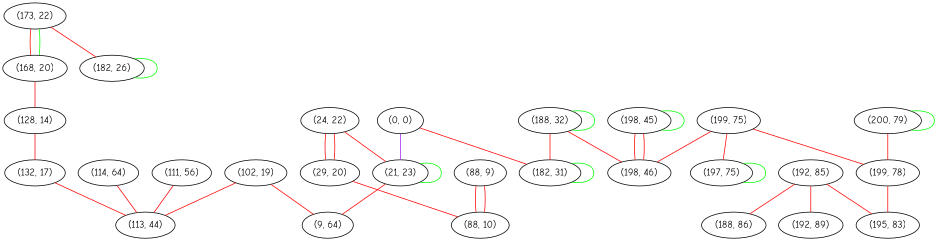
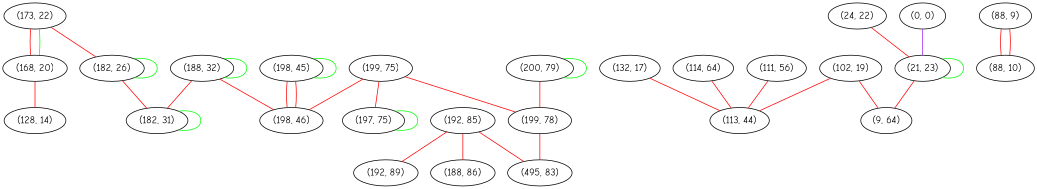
(473, 146) -> (135, 94)
(35, 147) -> none
(330, 173) -> none
(888, 225) -> (540, 173)
